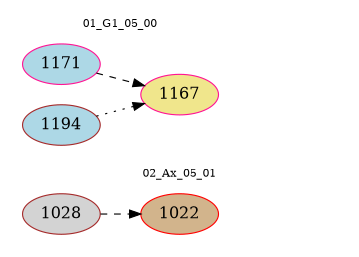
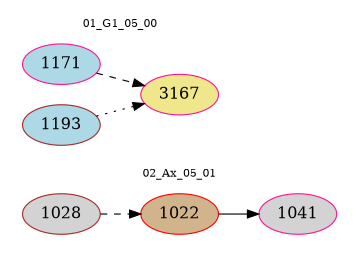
(180, 95) -> (180, 95)
(61, 125) -> (61, 125)
none -> (298, 214)
